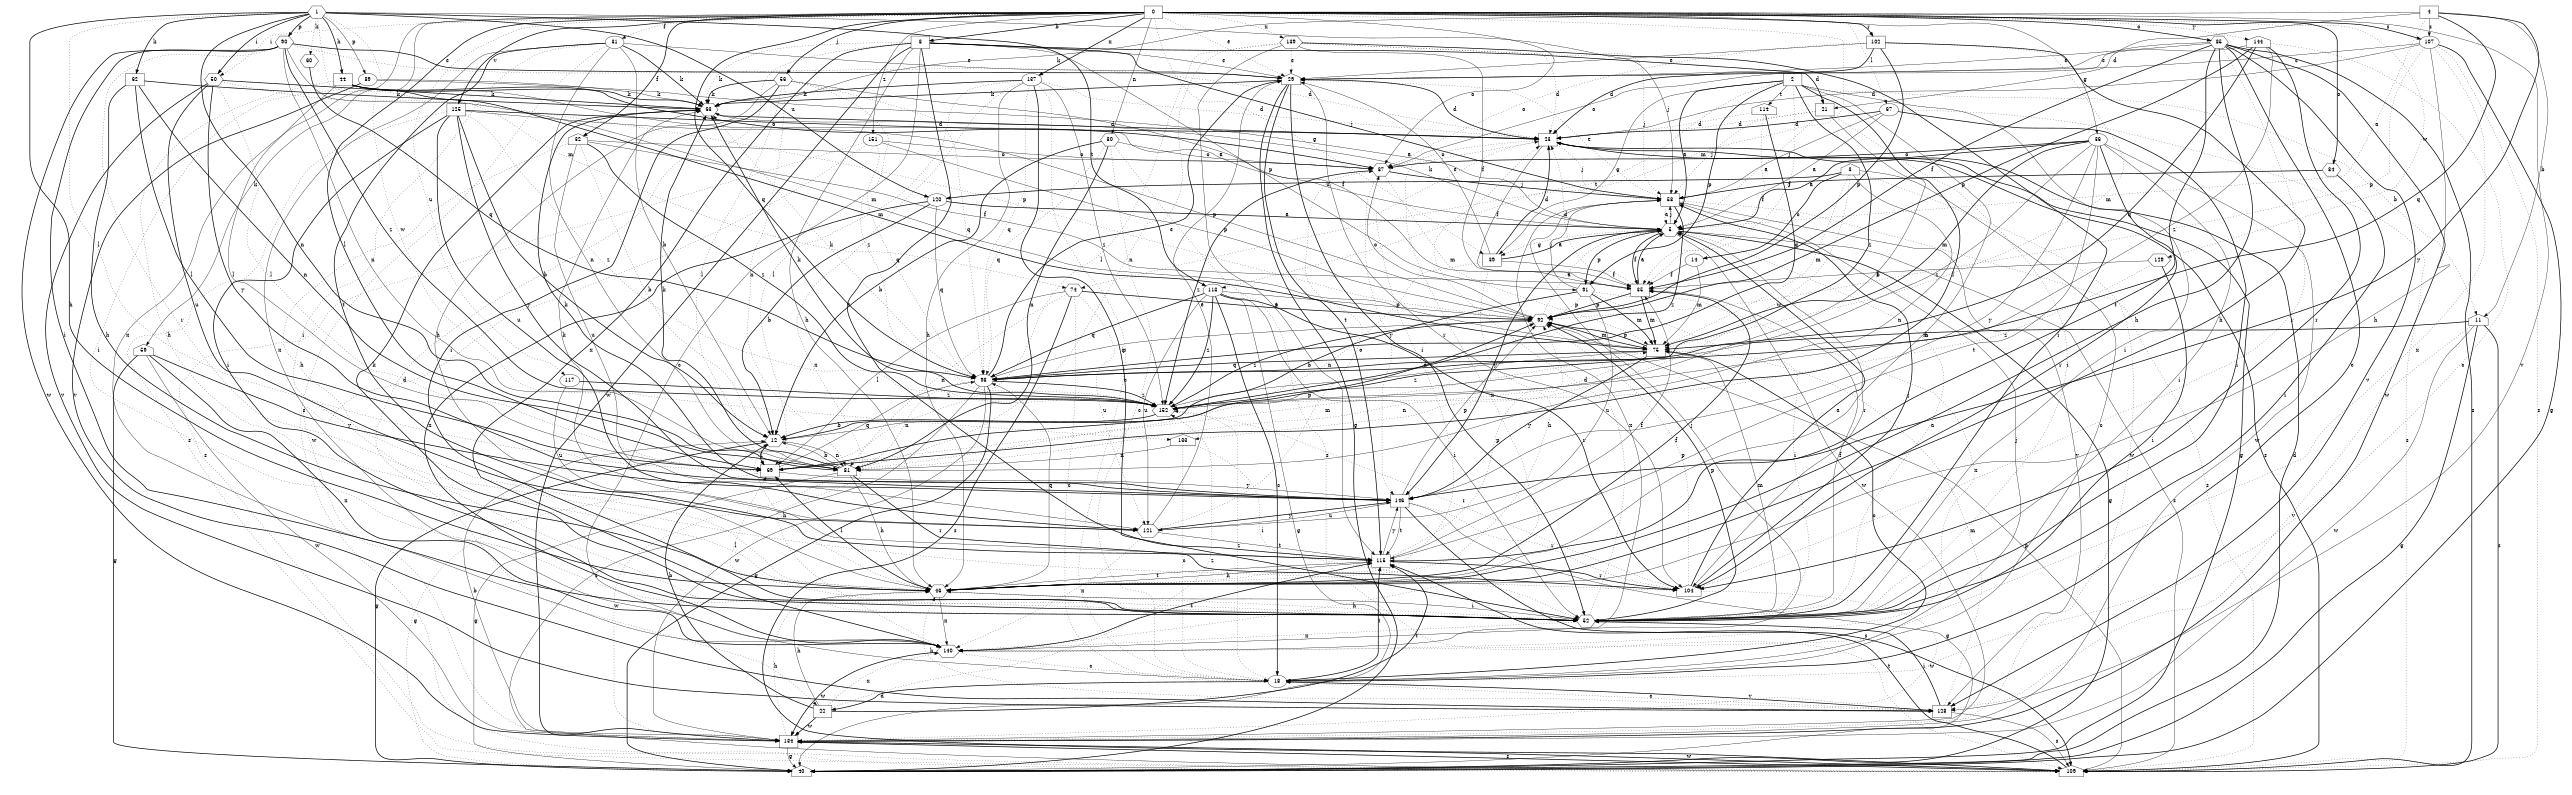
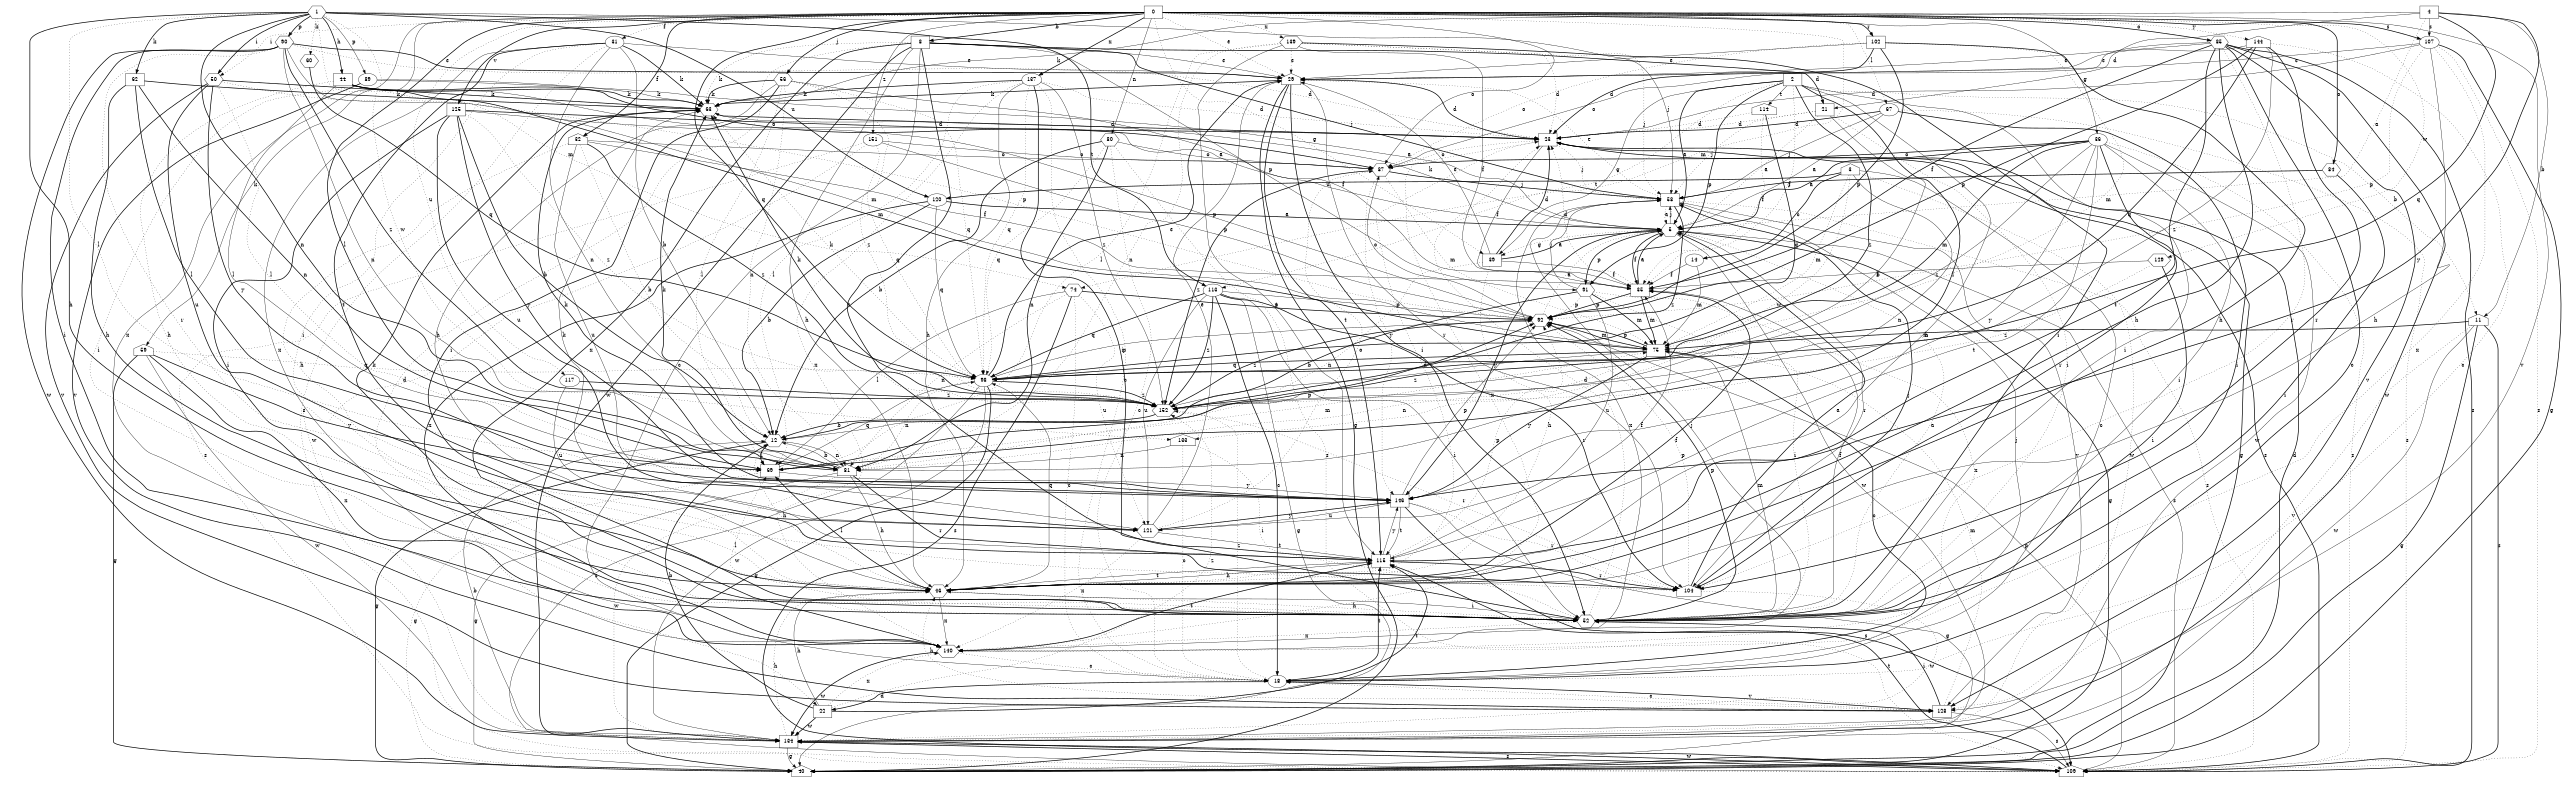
none -> (542, 372)
(780, 760) -> (2350, 507)
